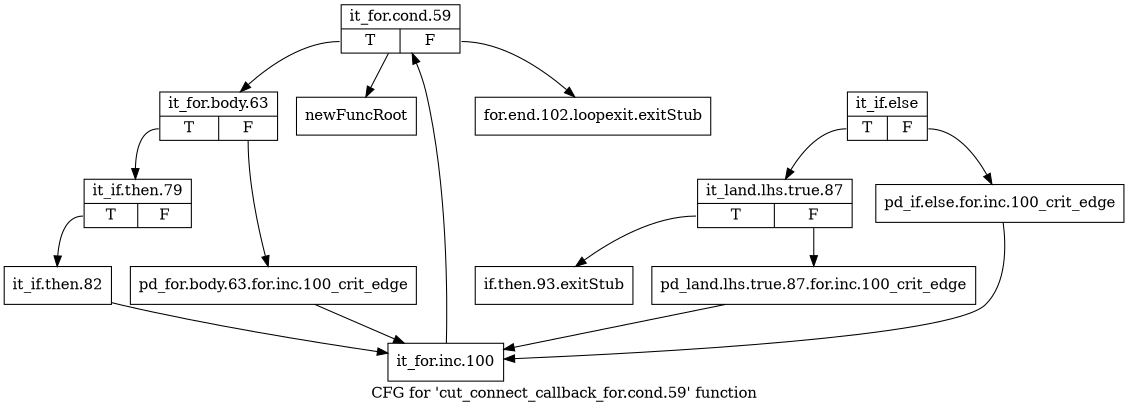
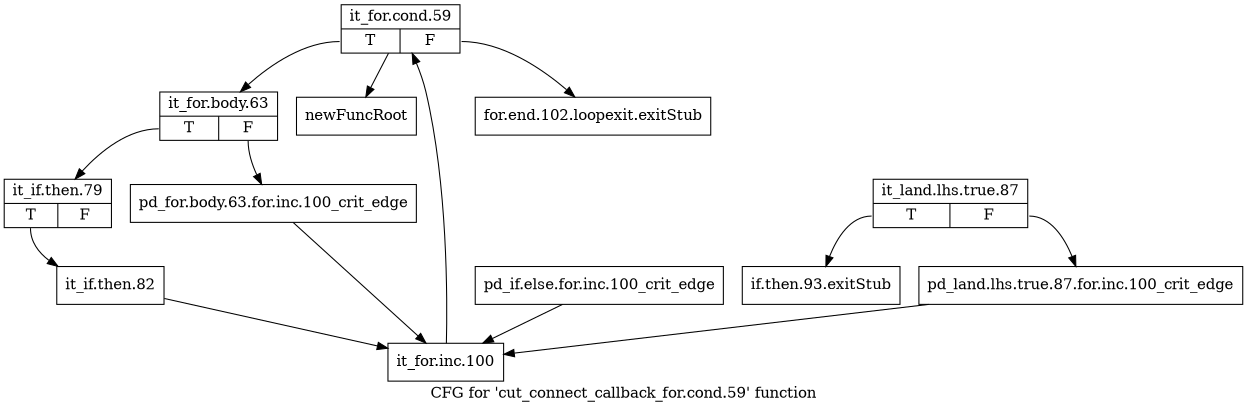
(887, 116) -> none
